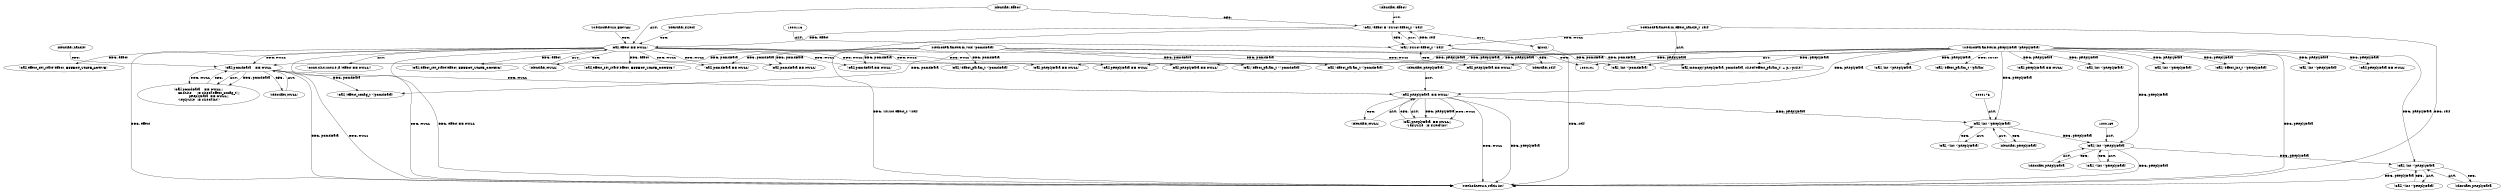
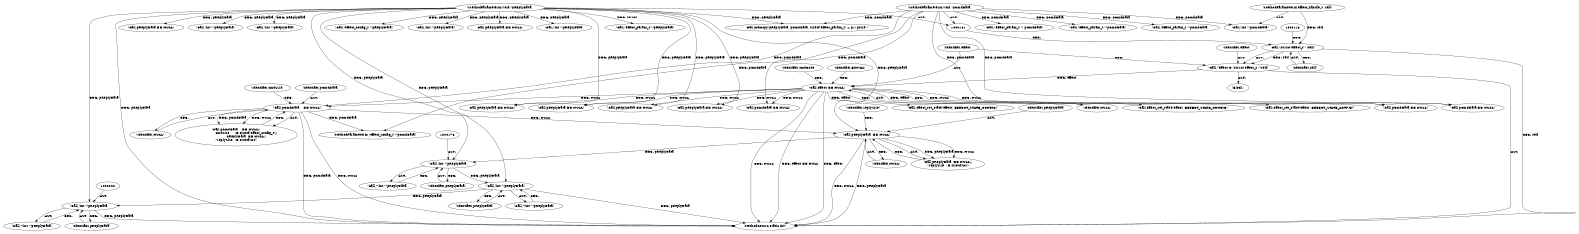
(611, 28) -> (850, 68)
(682, 28) -> (799, 68)
(800, 38) -> (1298, 38)
(1573, 38) -> (1315, 28)
(1394, 40) -> (1118, 41)
(71, 48) -> (267, 88)
(2001, 48) -> (500, 8)
(118, 58) -> (920, 98)
(1427, 58) -> (1296, 58)
(1565, 58) -> (955, 18)
(1579, 60) -> (1106, 14)
(339, 68) -> none
(1960, 68) -> (645, 28)
(2241, 68) -> (364, 28)
none -> (321, 88)
(365, 95) -> (375, 135)
(1983, 95) -> (447, 135)
none -> (863, 108)
(895, 112) -> (1515, 152)
(1577, 124) -> (1531, 135)
(2106, 124) -> none
(2372, 155) -> none
none -> (108, 186)
